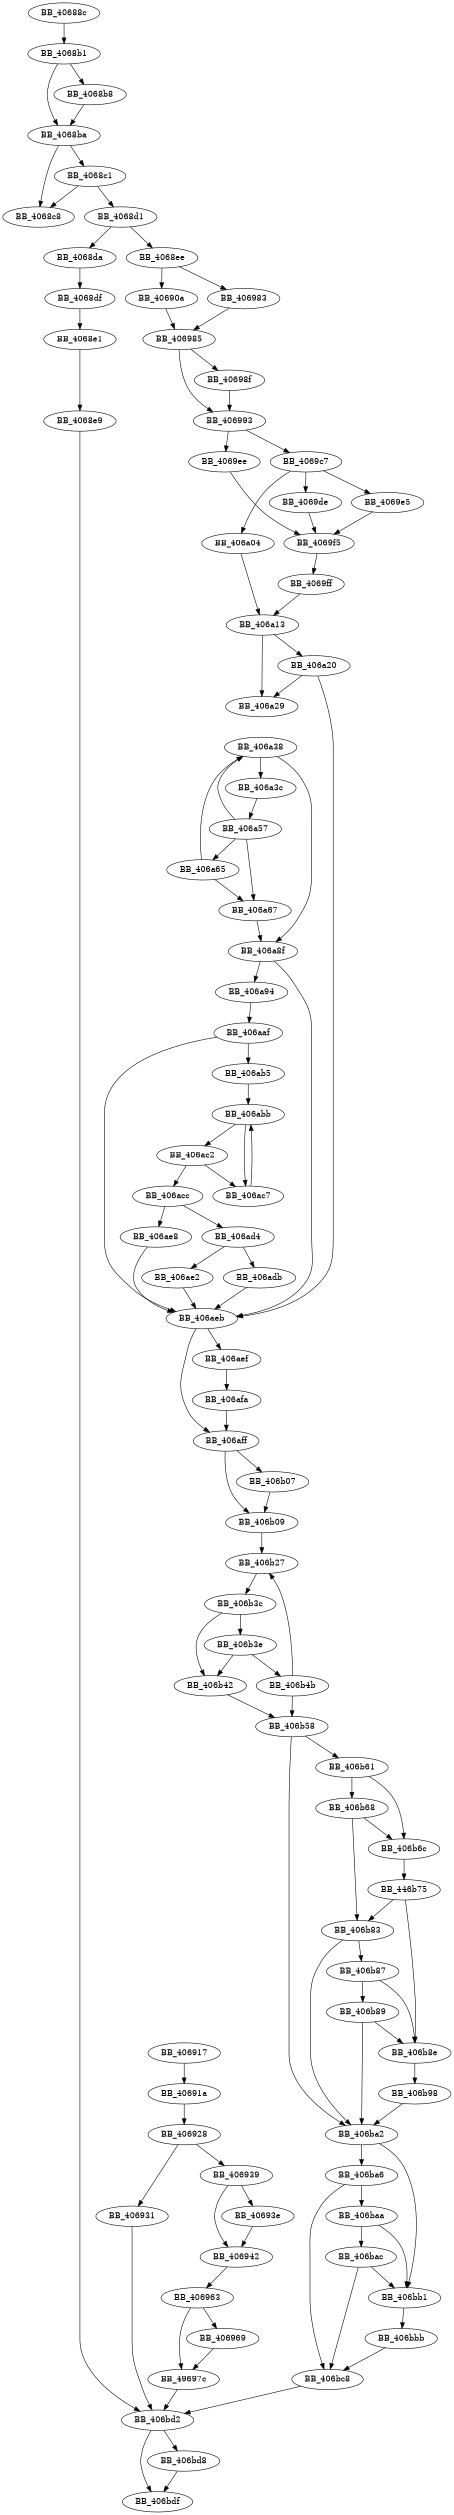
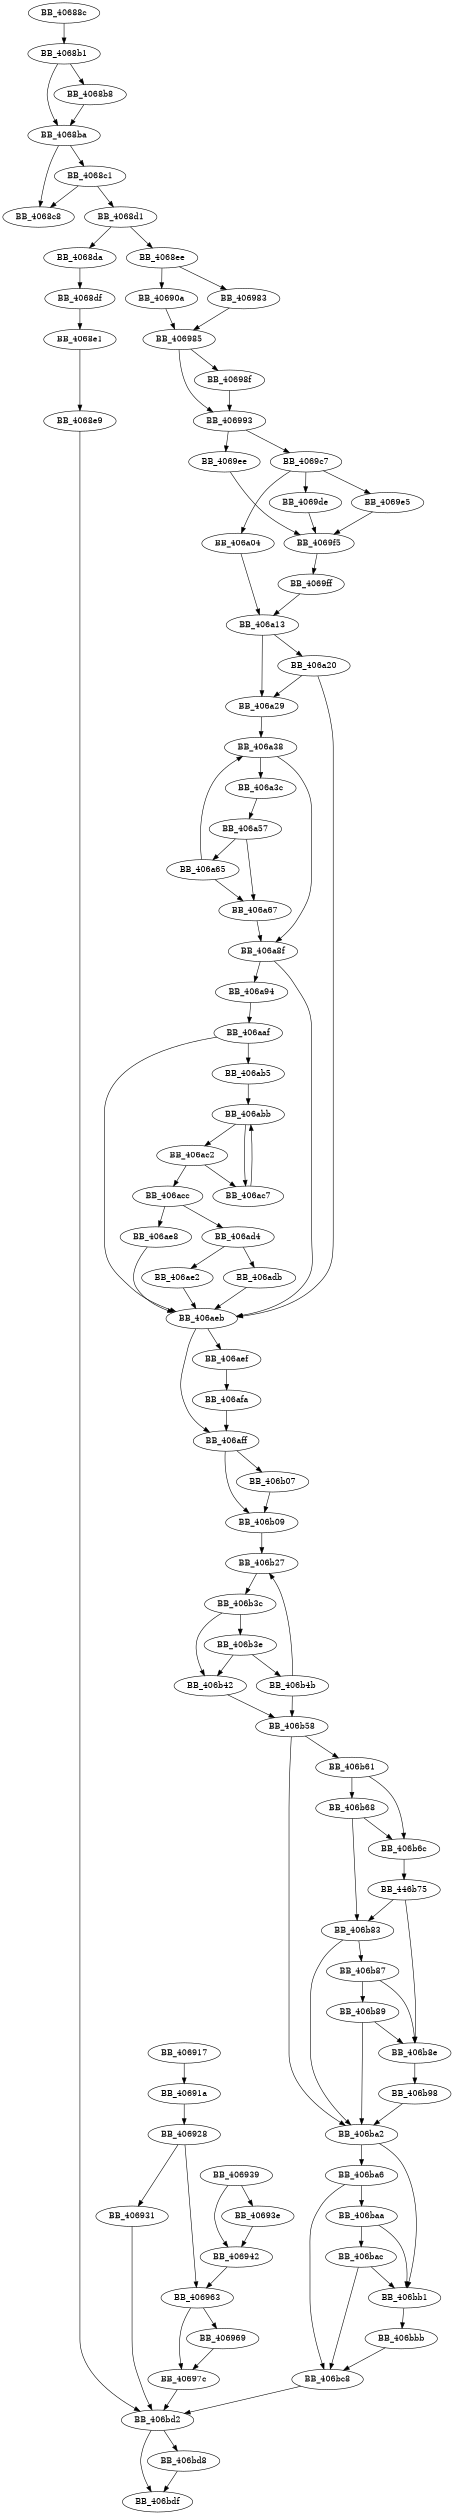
(218, 788) -> (261, 724)
(208, 2153) -> (190, 2213)
(184, 2379) -> (184, 2379)
